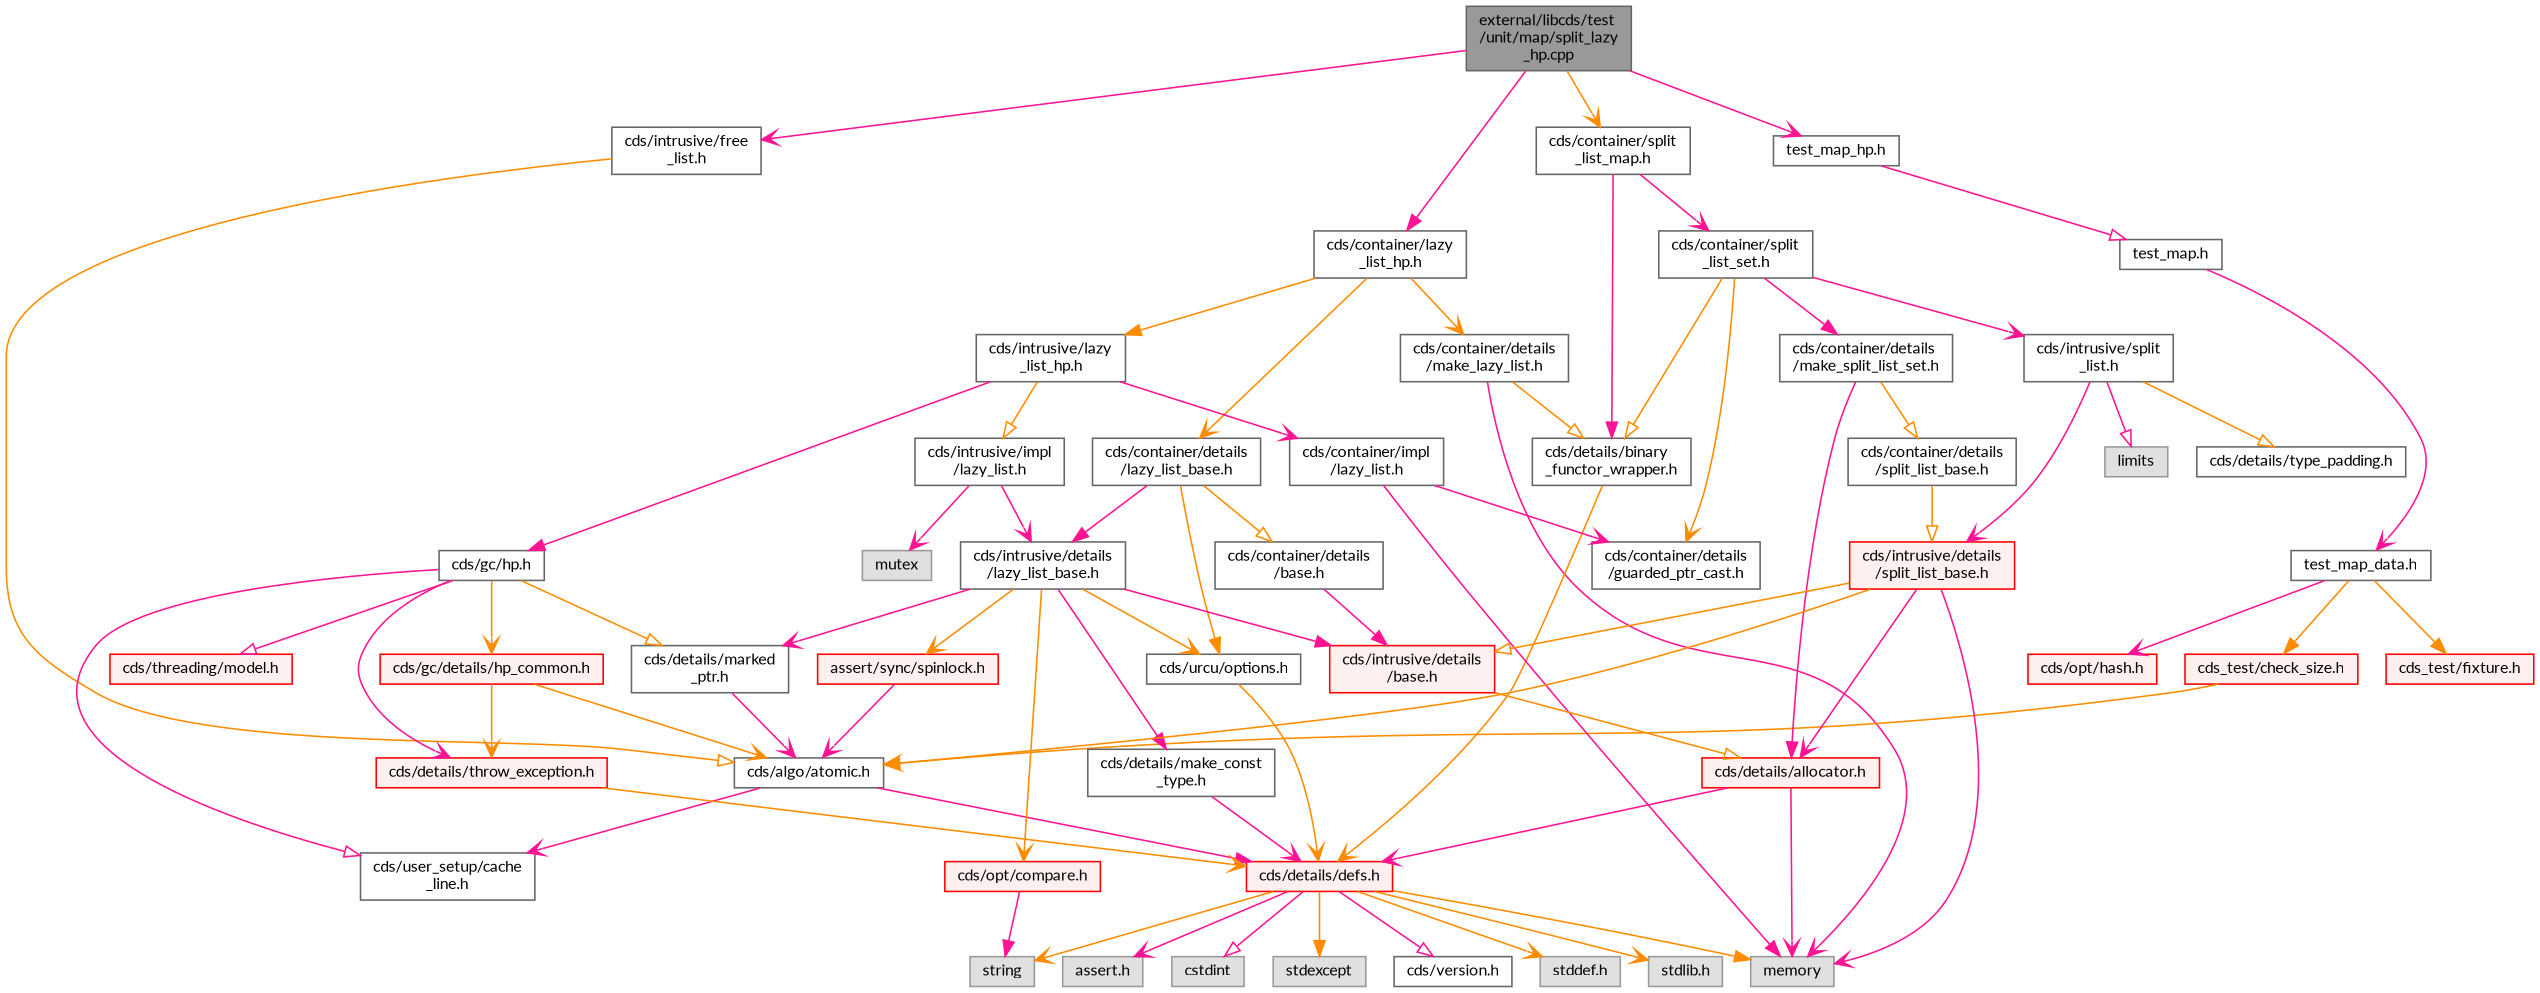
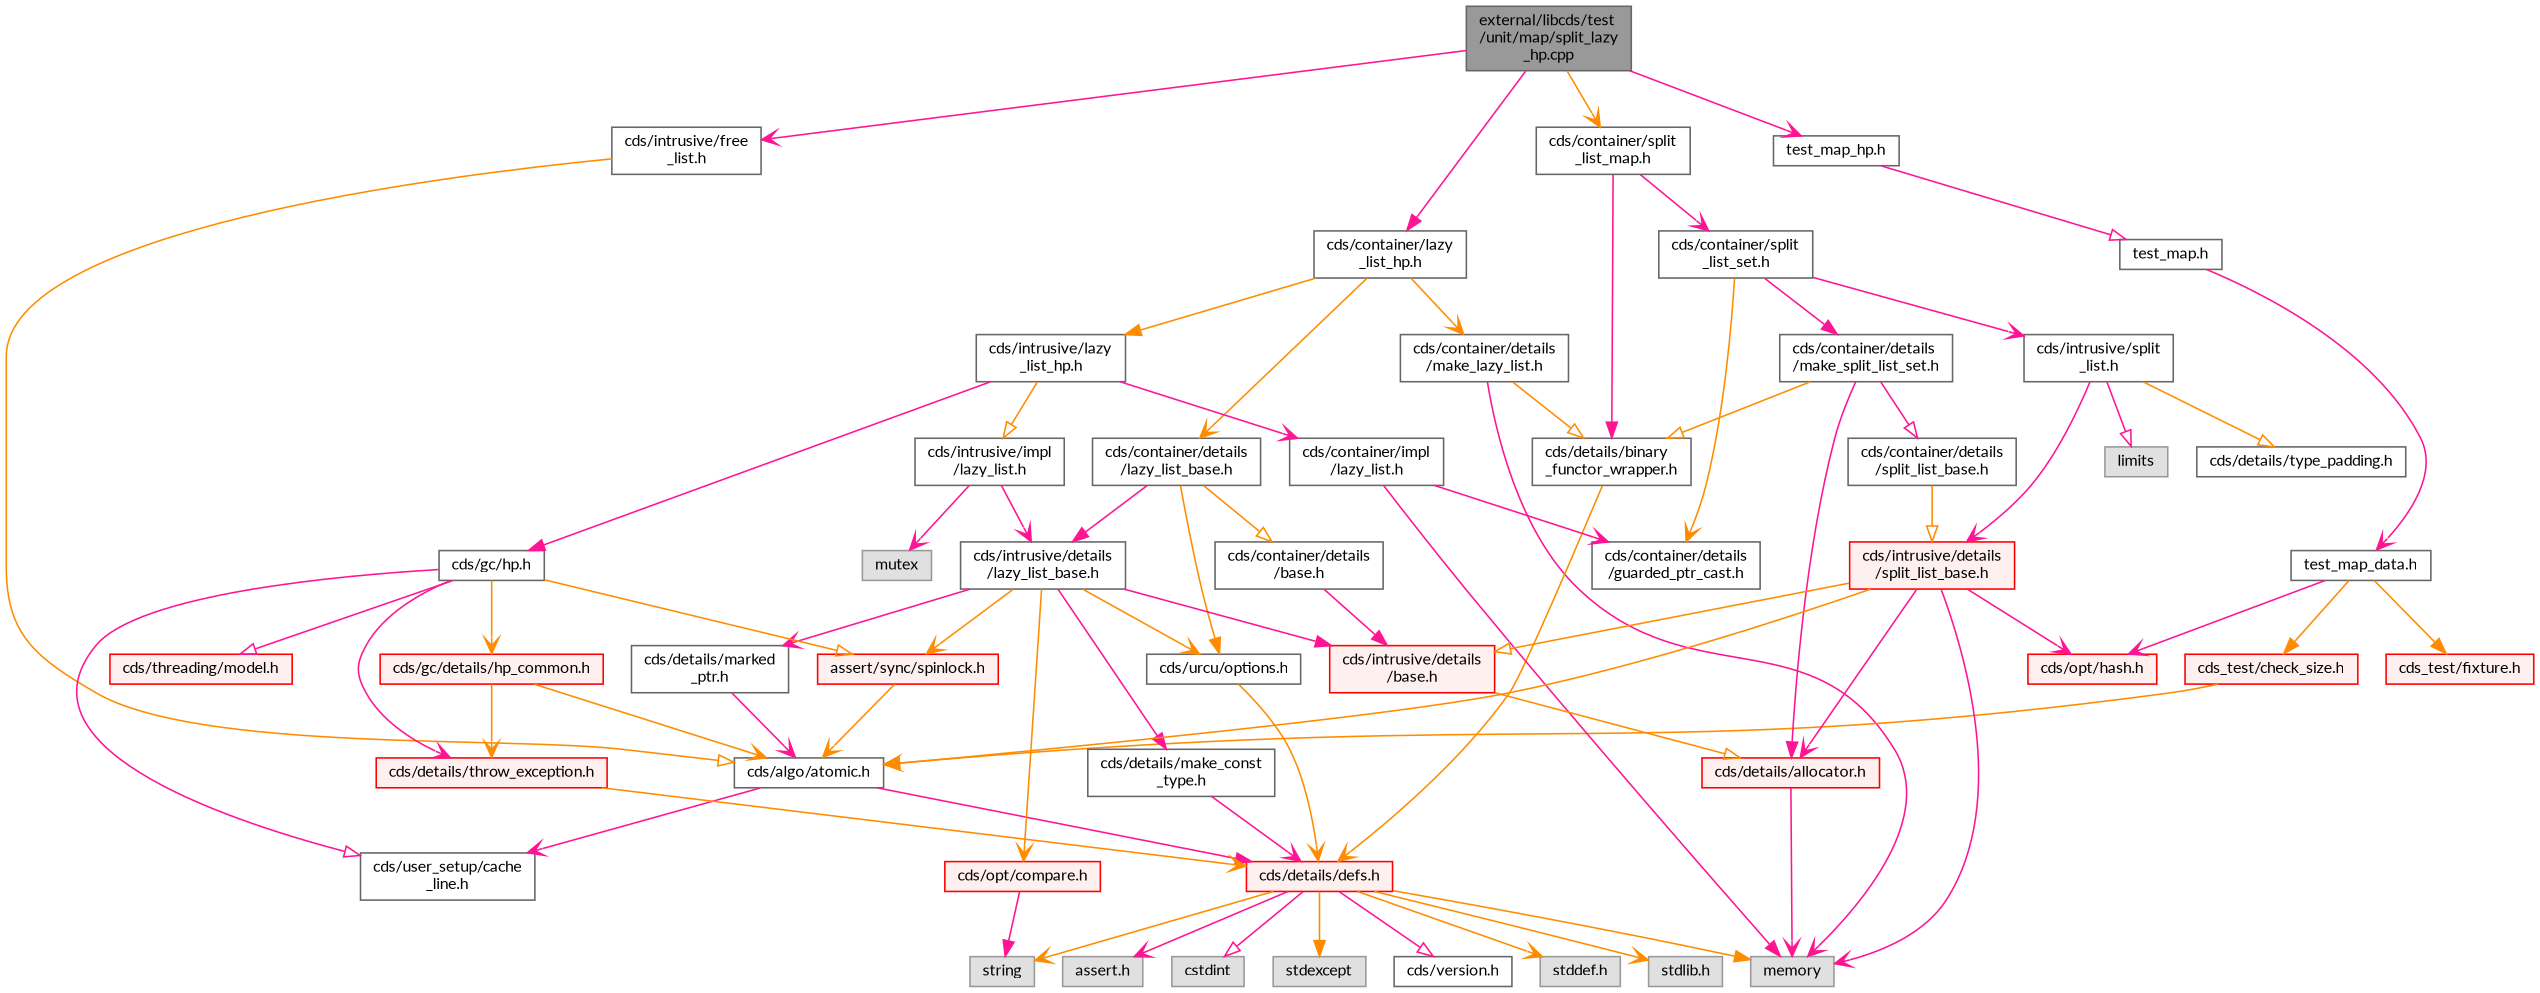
(1678, 351) -> (1746, 407)
(1895, 403) -> (1895, 403)
(584, 610) -> (691, 615)
none -> (2012, 617)
(864, 715) -> (864, 715)
(1563, 823) -> none
